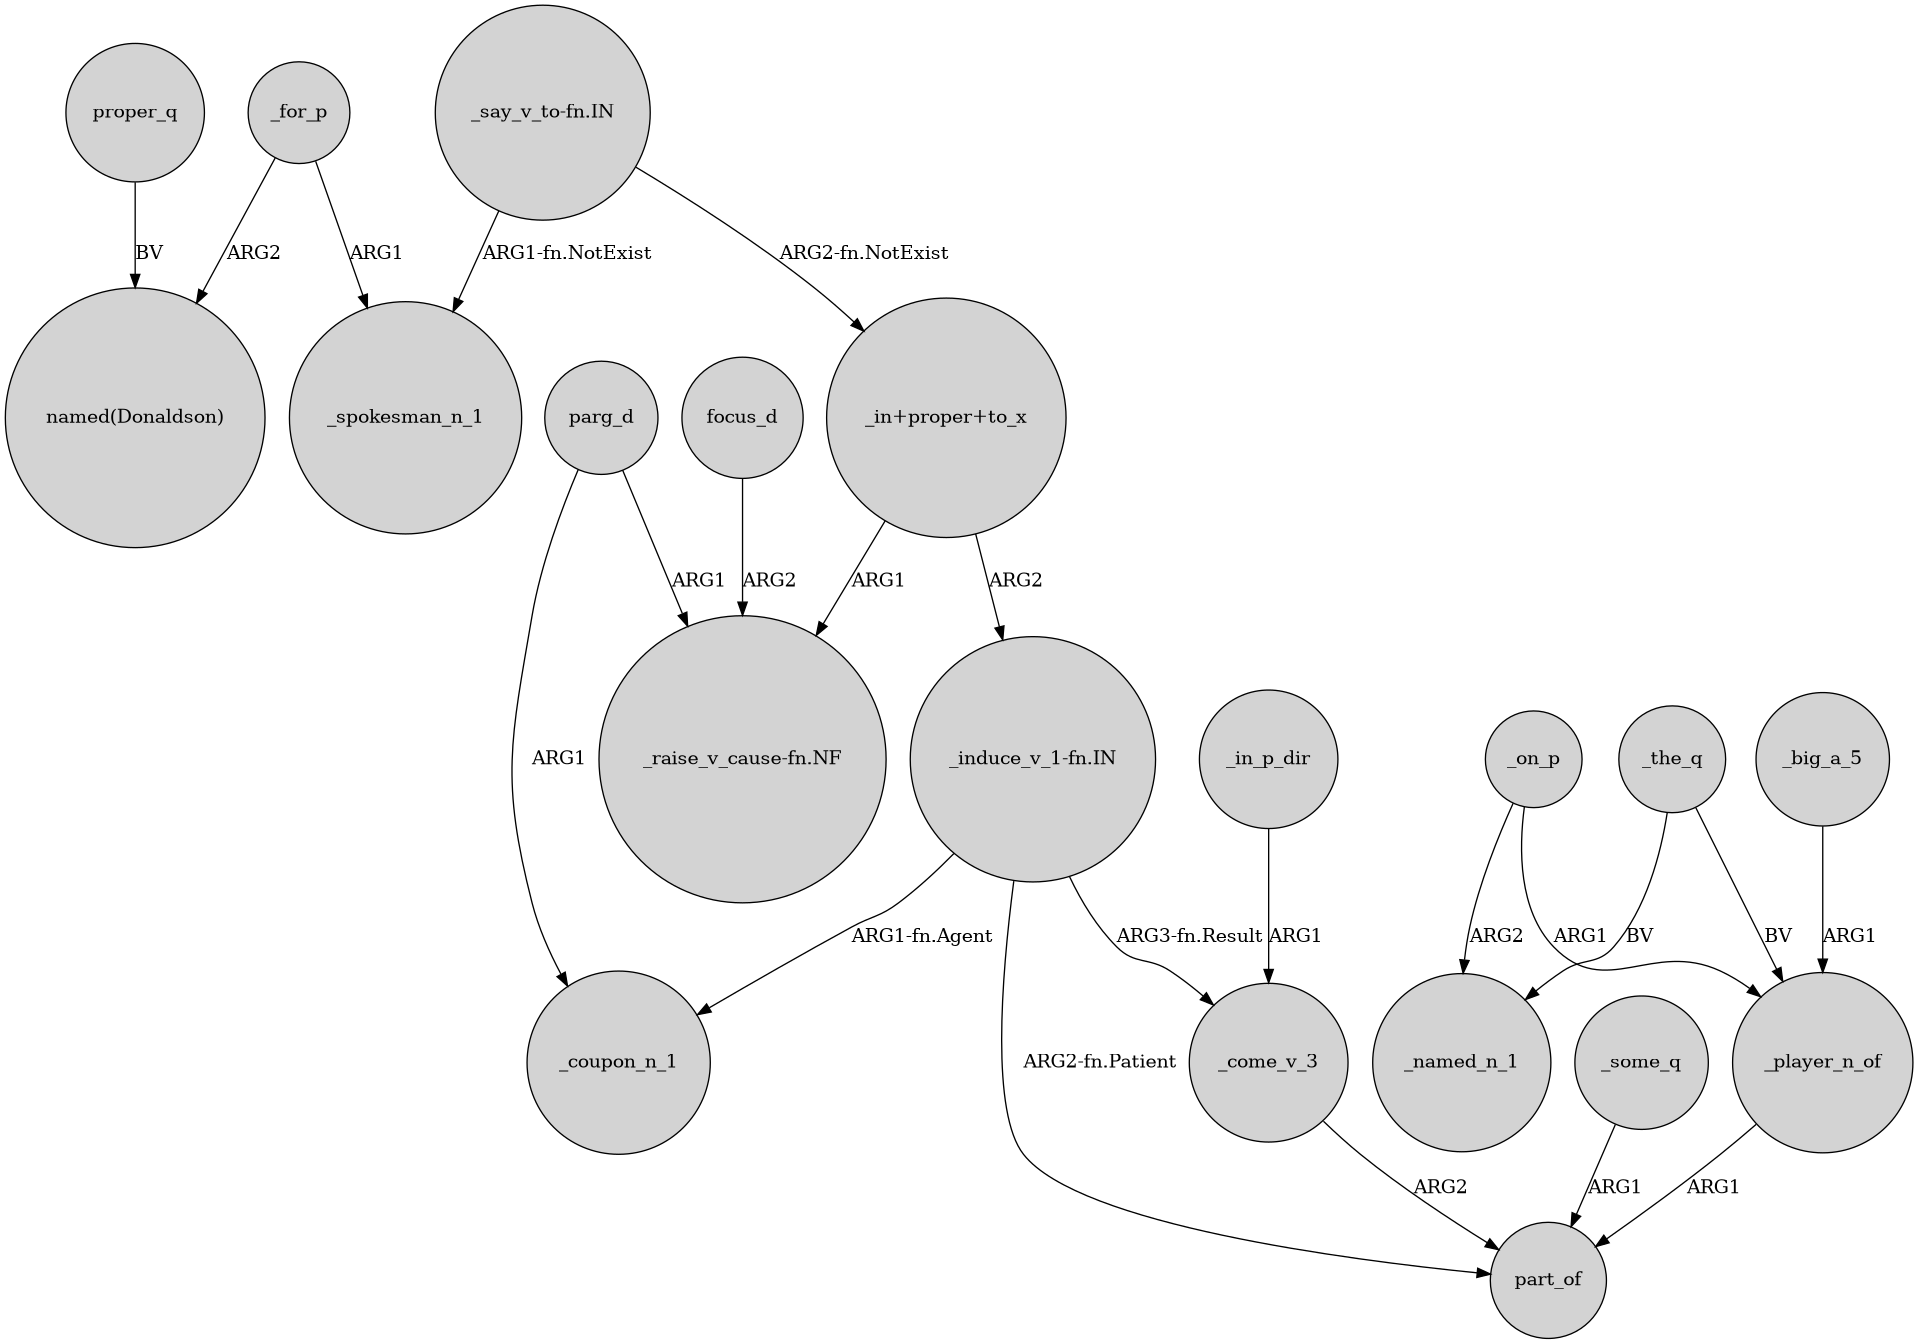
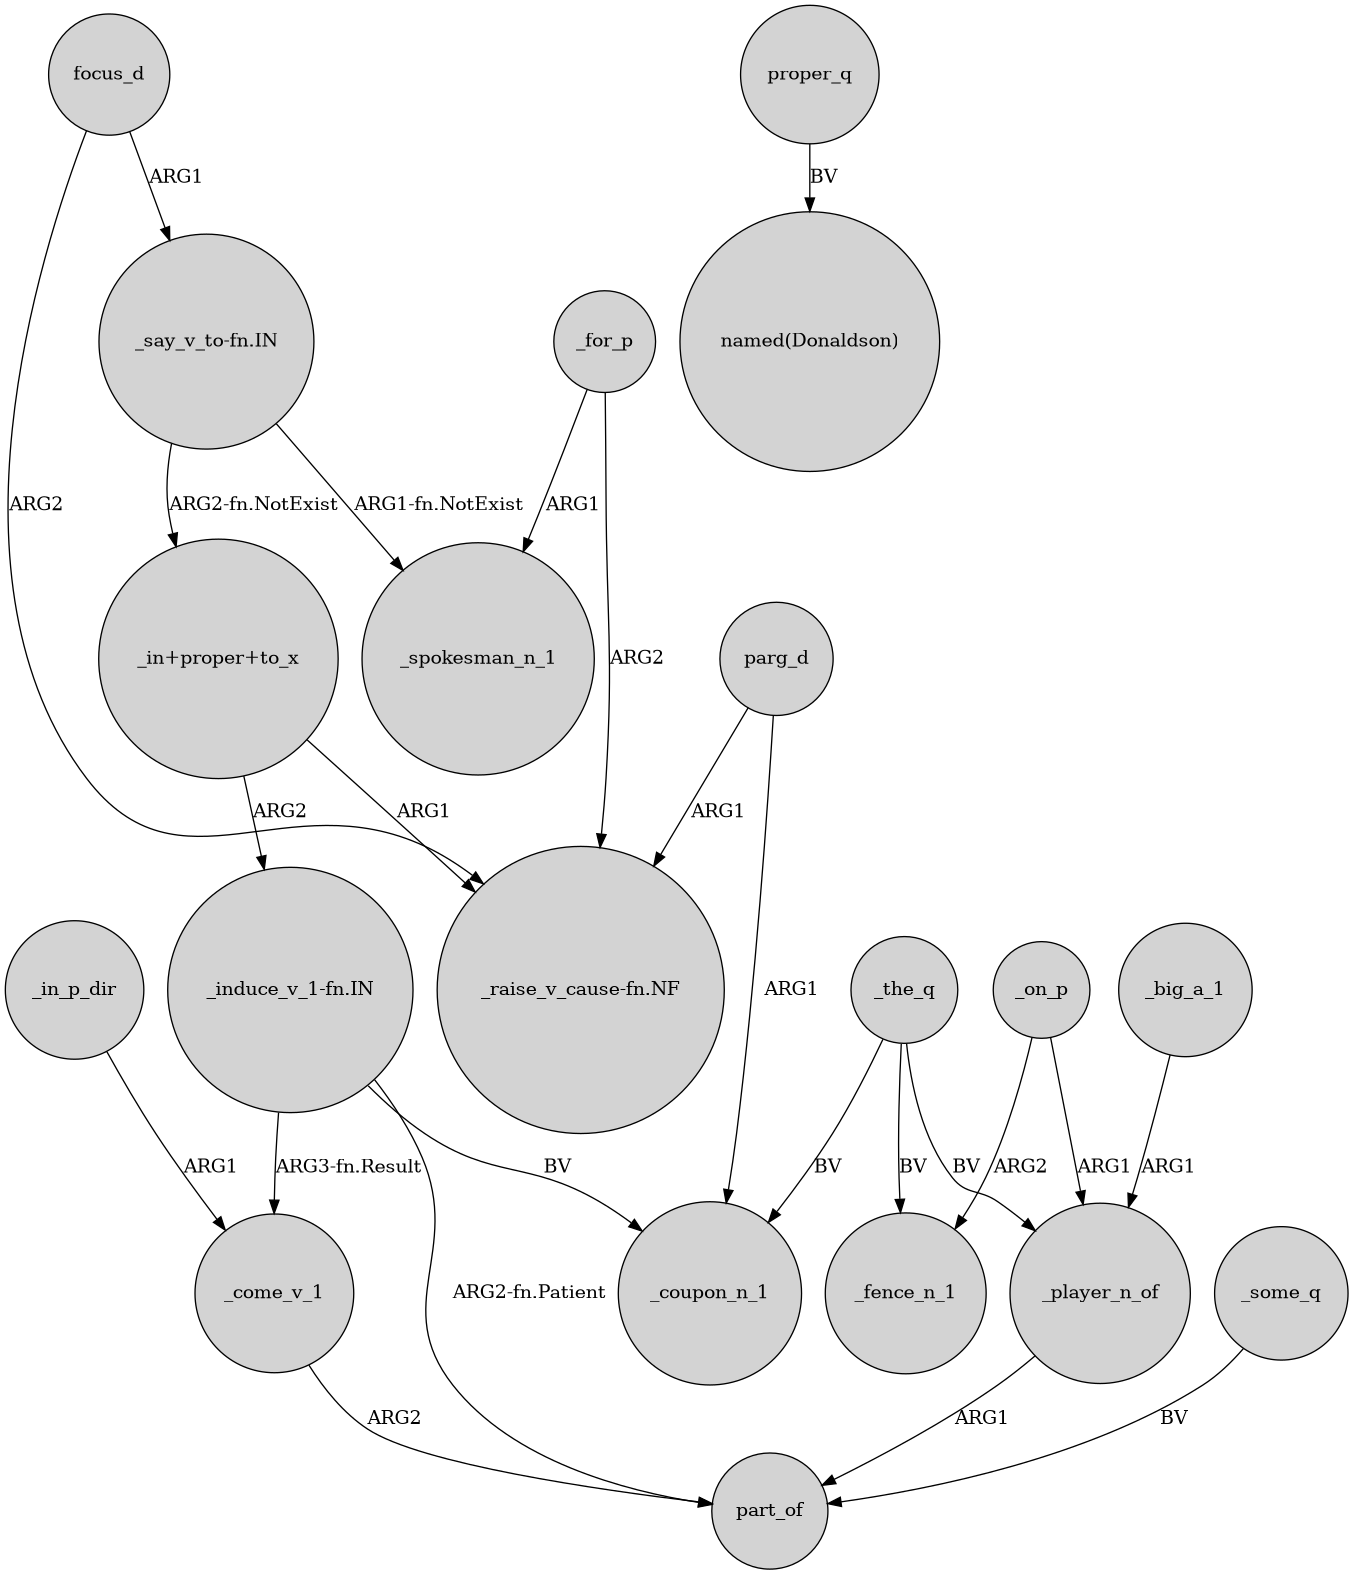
none -> (147, 180)
(239, 225) -> (608, 613)
(1823, 759) -> (1185, 990)
(922, 937) -> (557, 1168)
(1269, 1063) -> (274, 1293)
(1462, 1063) -> (906, 1293)
none -> (835, 1129)
(1616, 1188) -> (1174, 1419)
